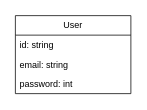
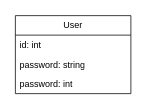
(40, 46) -> (33, 46)
(47, 65) -> (57, 65)
